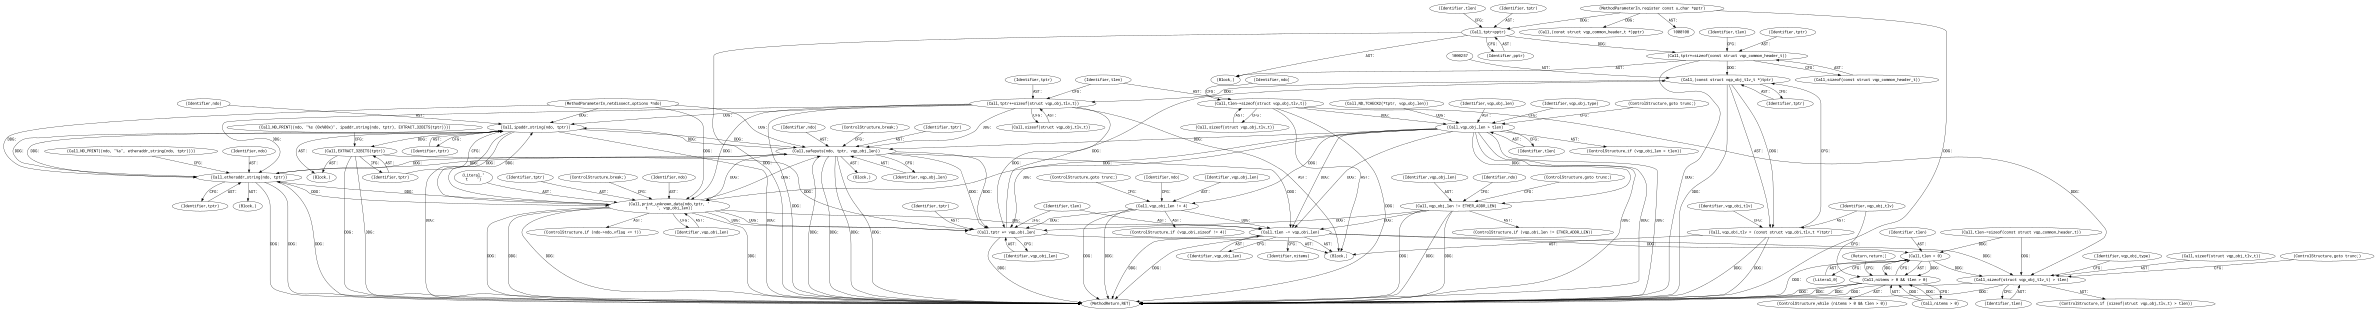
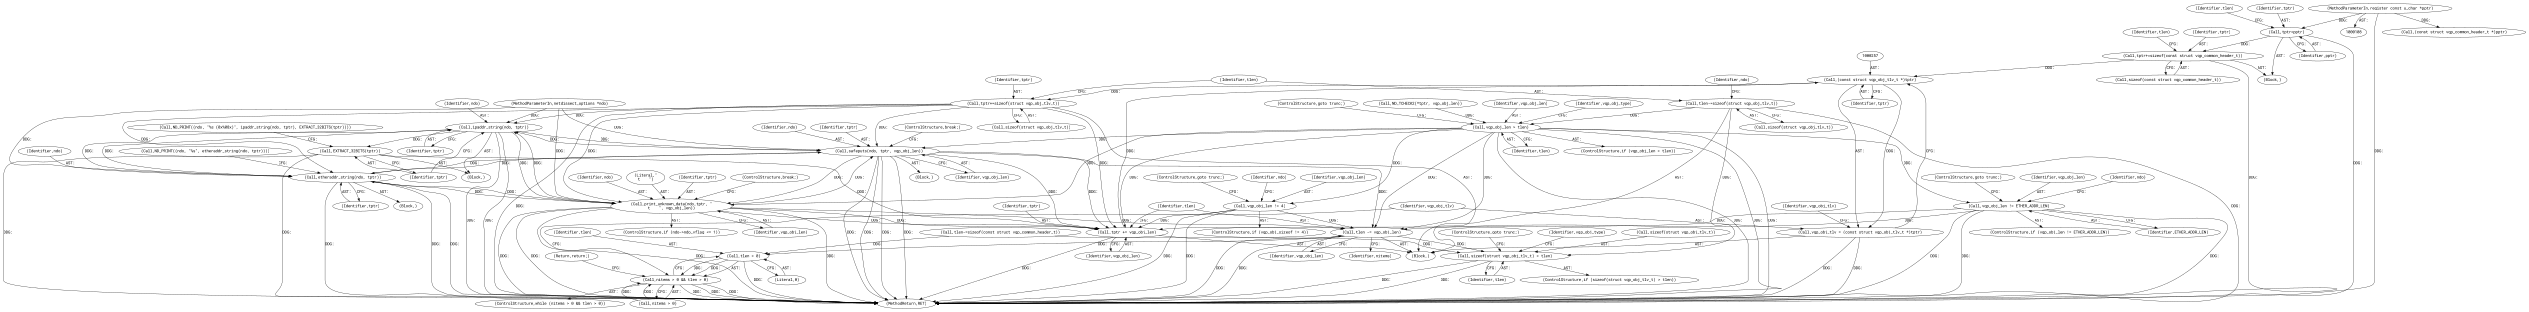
none -> (2178, 232)
(1956, 270) -> none
(1674, 293) -> none
